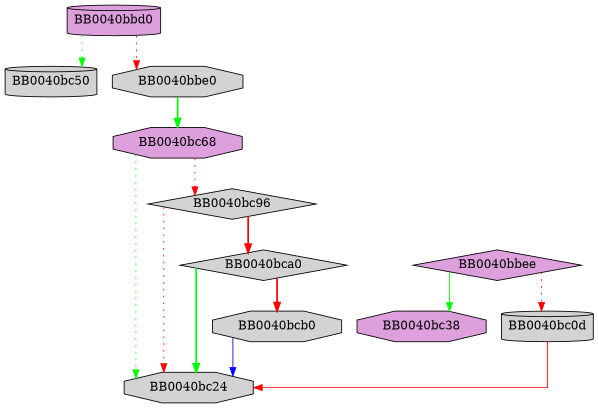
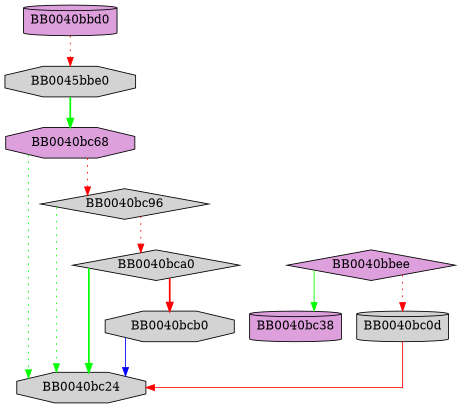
(51, 82) -> none
(178, 82) -> (70, 82)
(248, 230) -> (141, 230)
(164, 285) -> (56, 285)
(422, 326) -> (296, 326)
